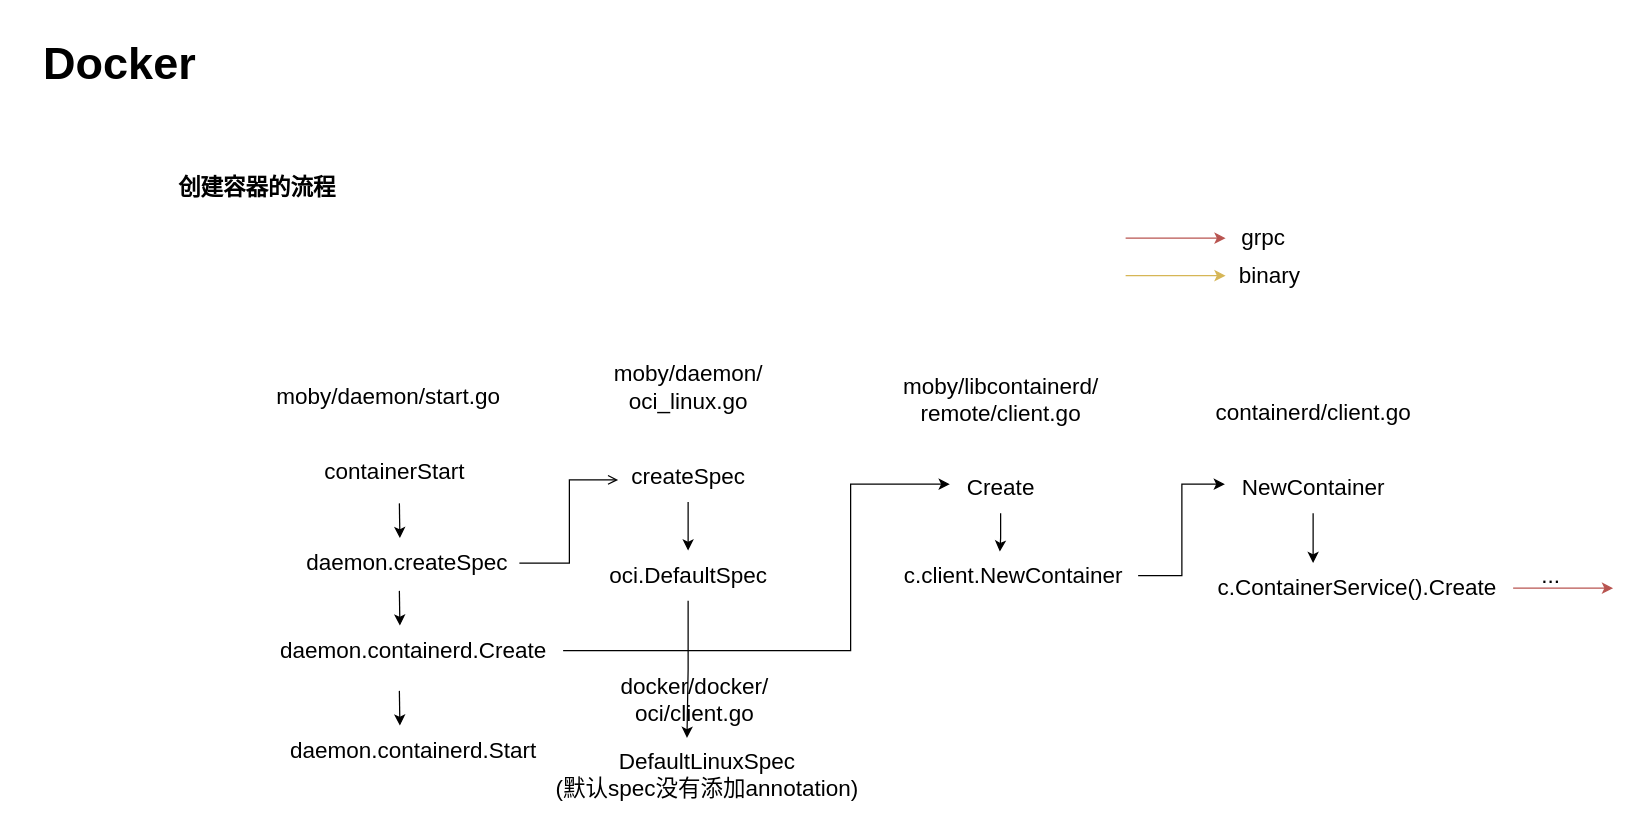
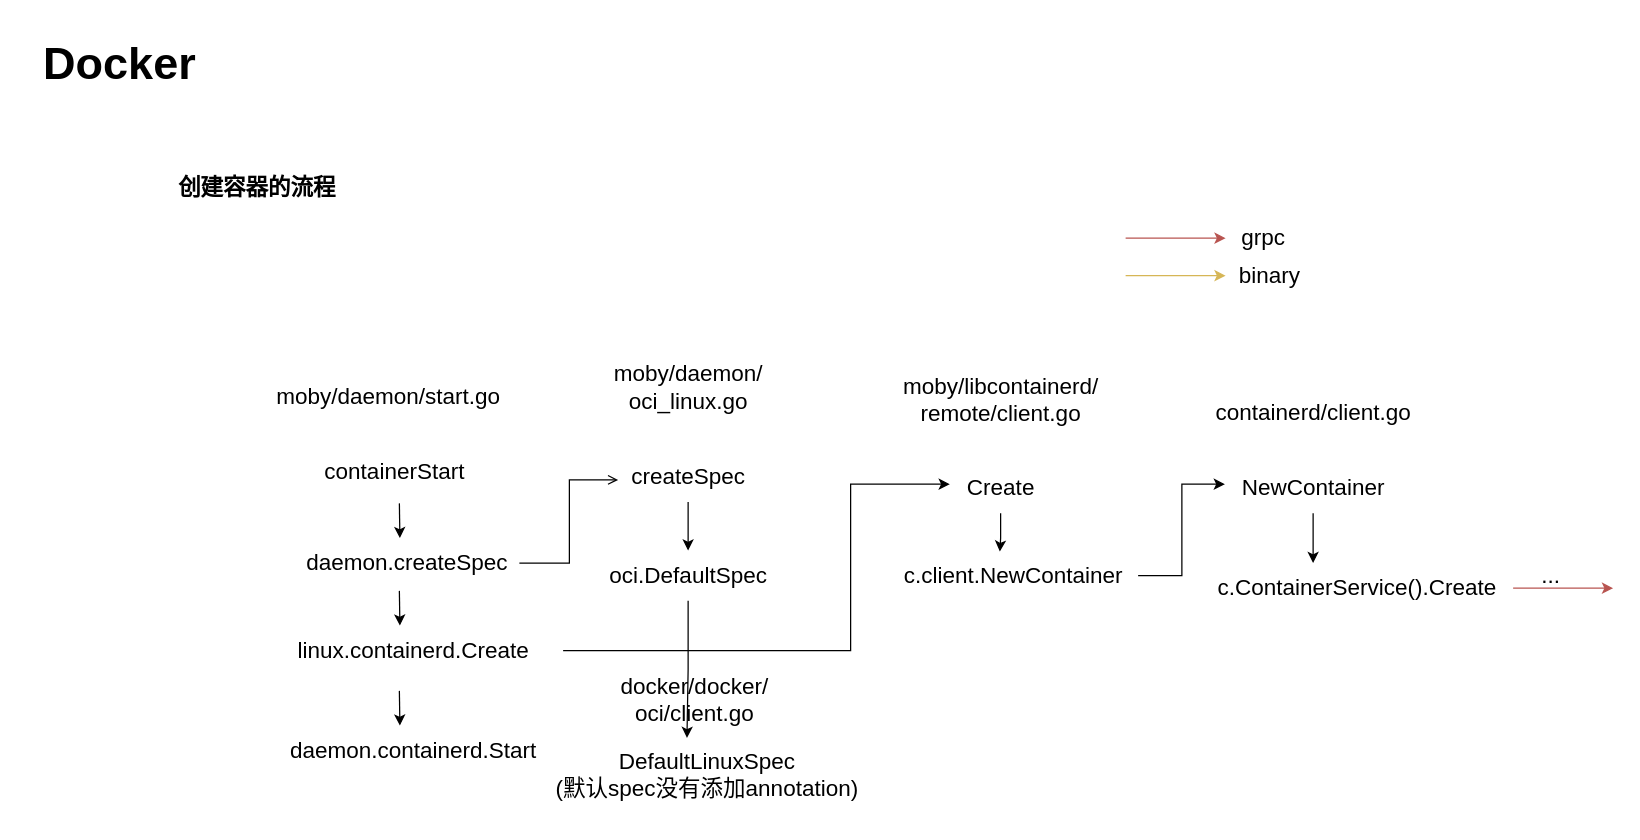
(414, 651) -> (414, 651)
